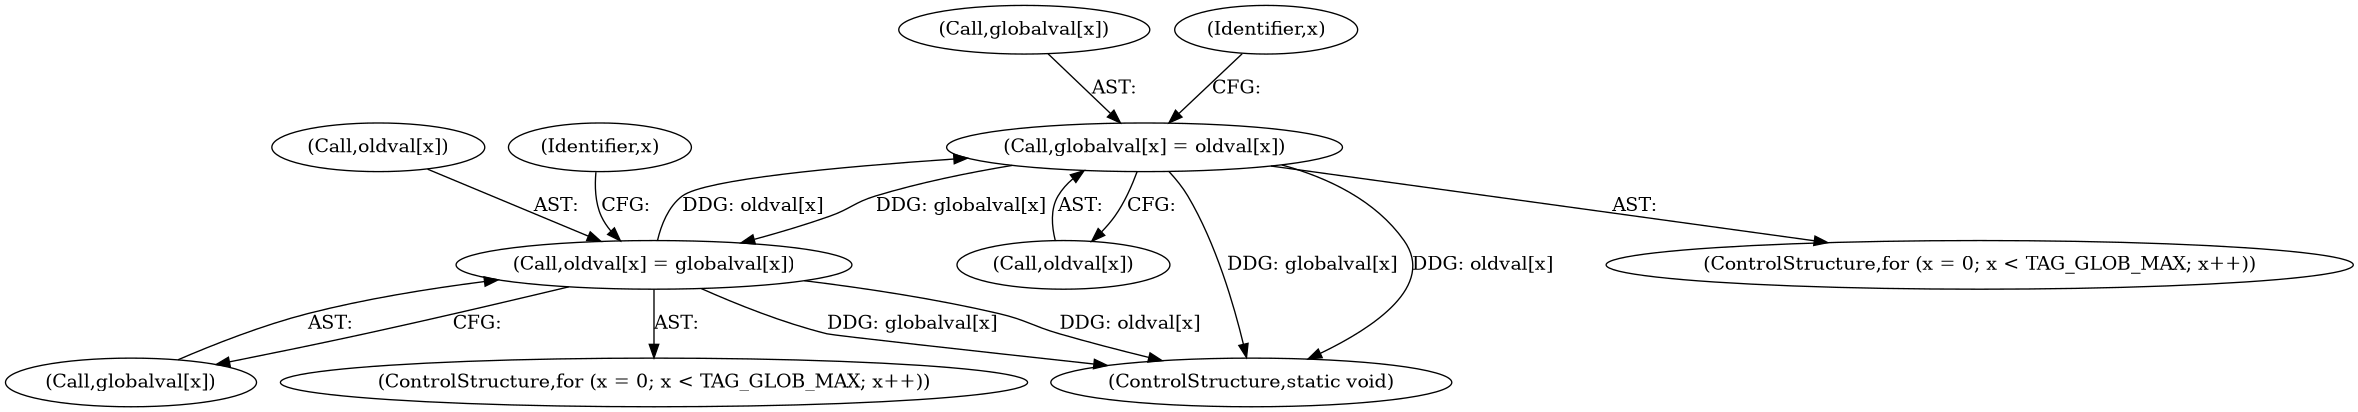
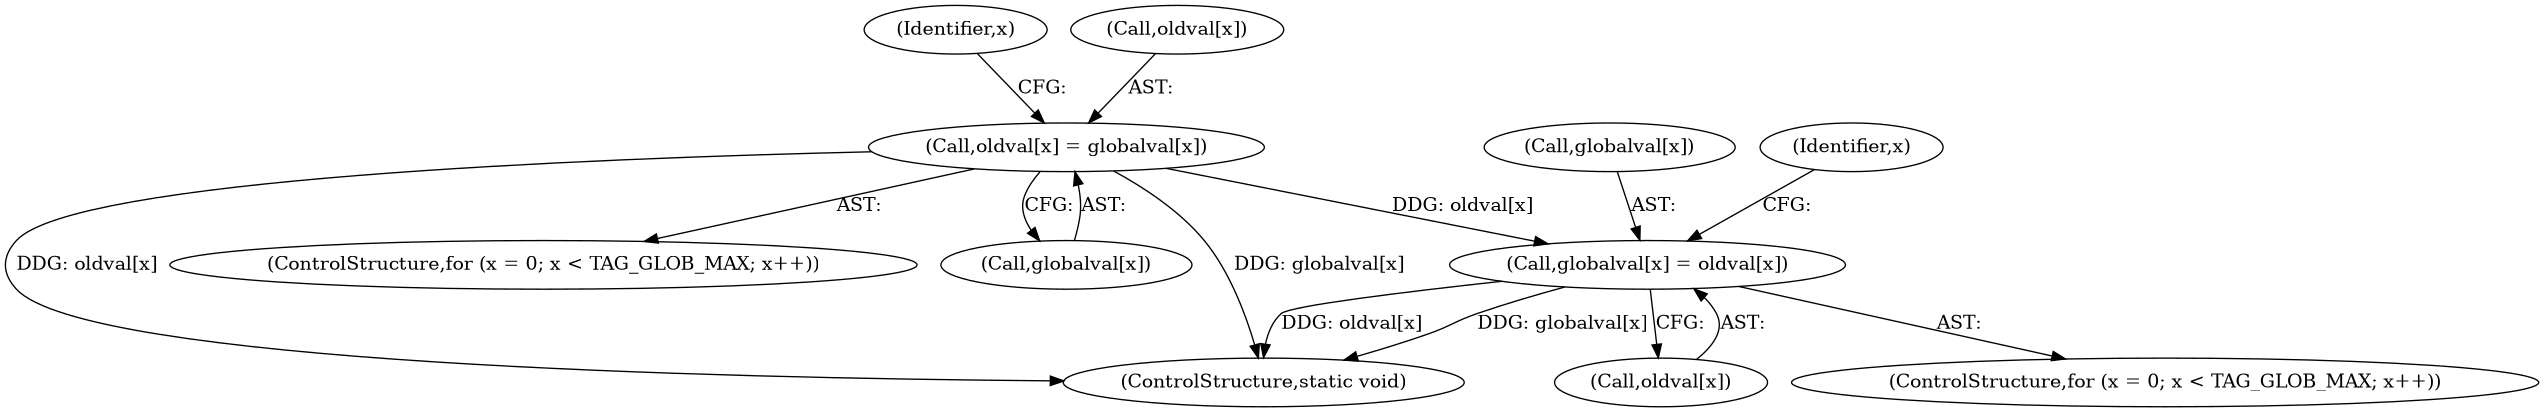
(881, 194) -> none
